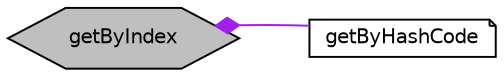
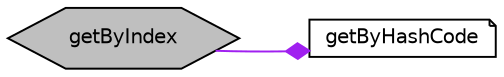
(274, 25) -> (251, 51)
